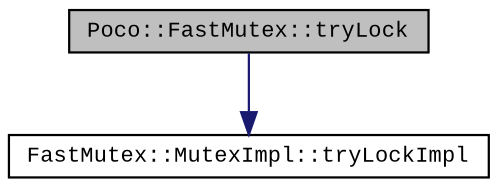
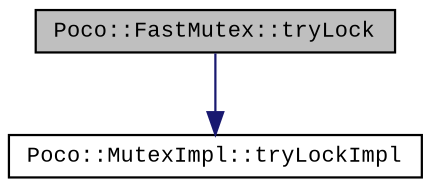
(249, 156) -> (215, 156)
